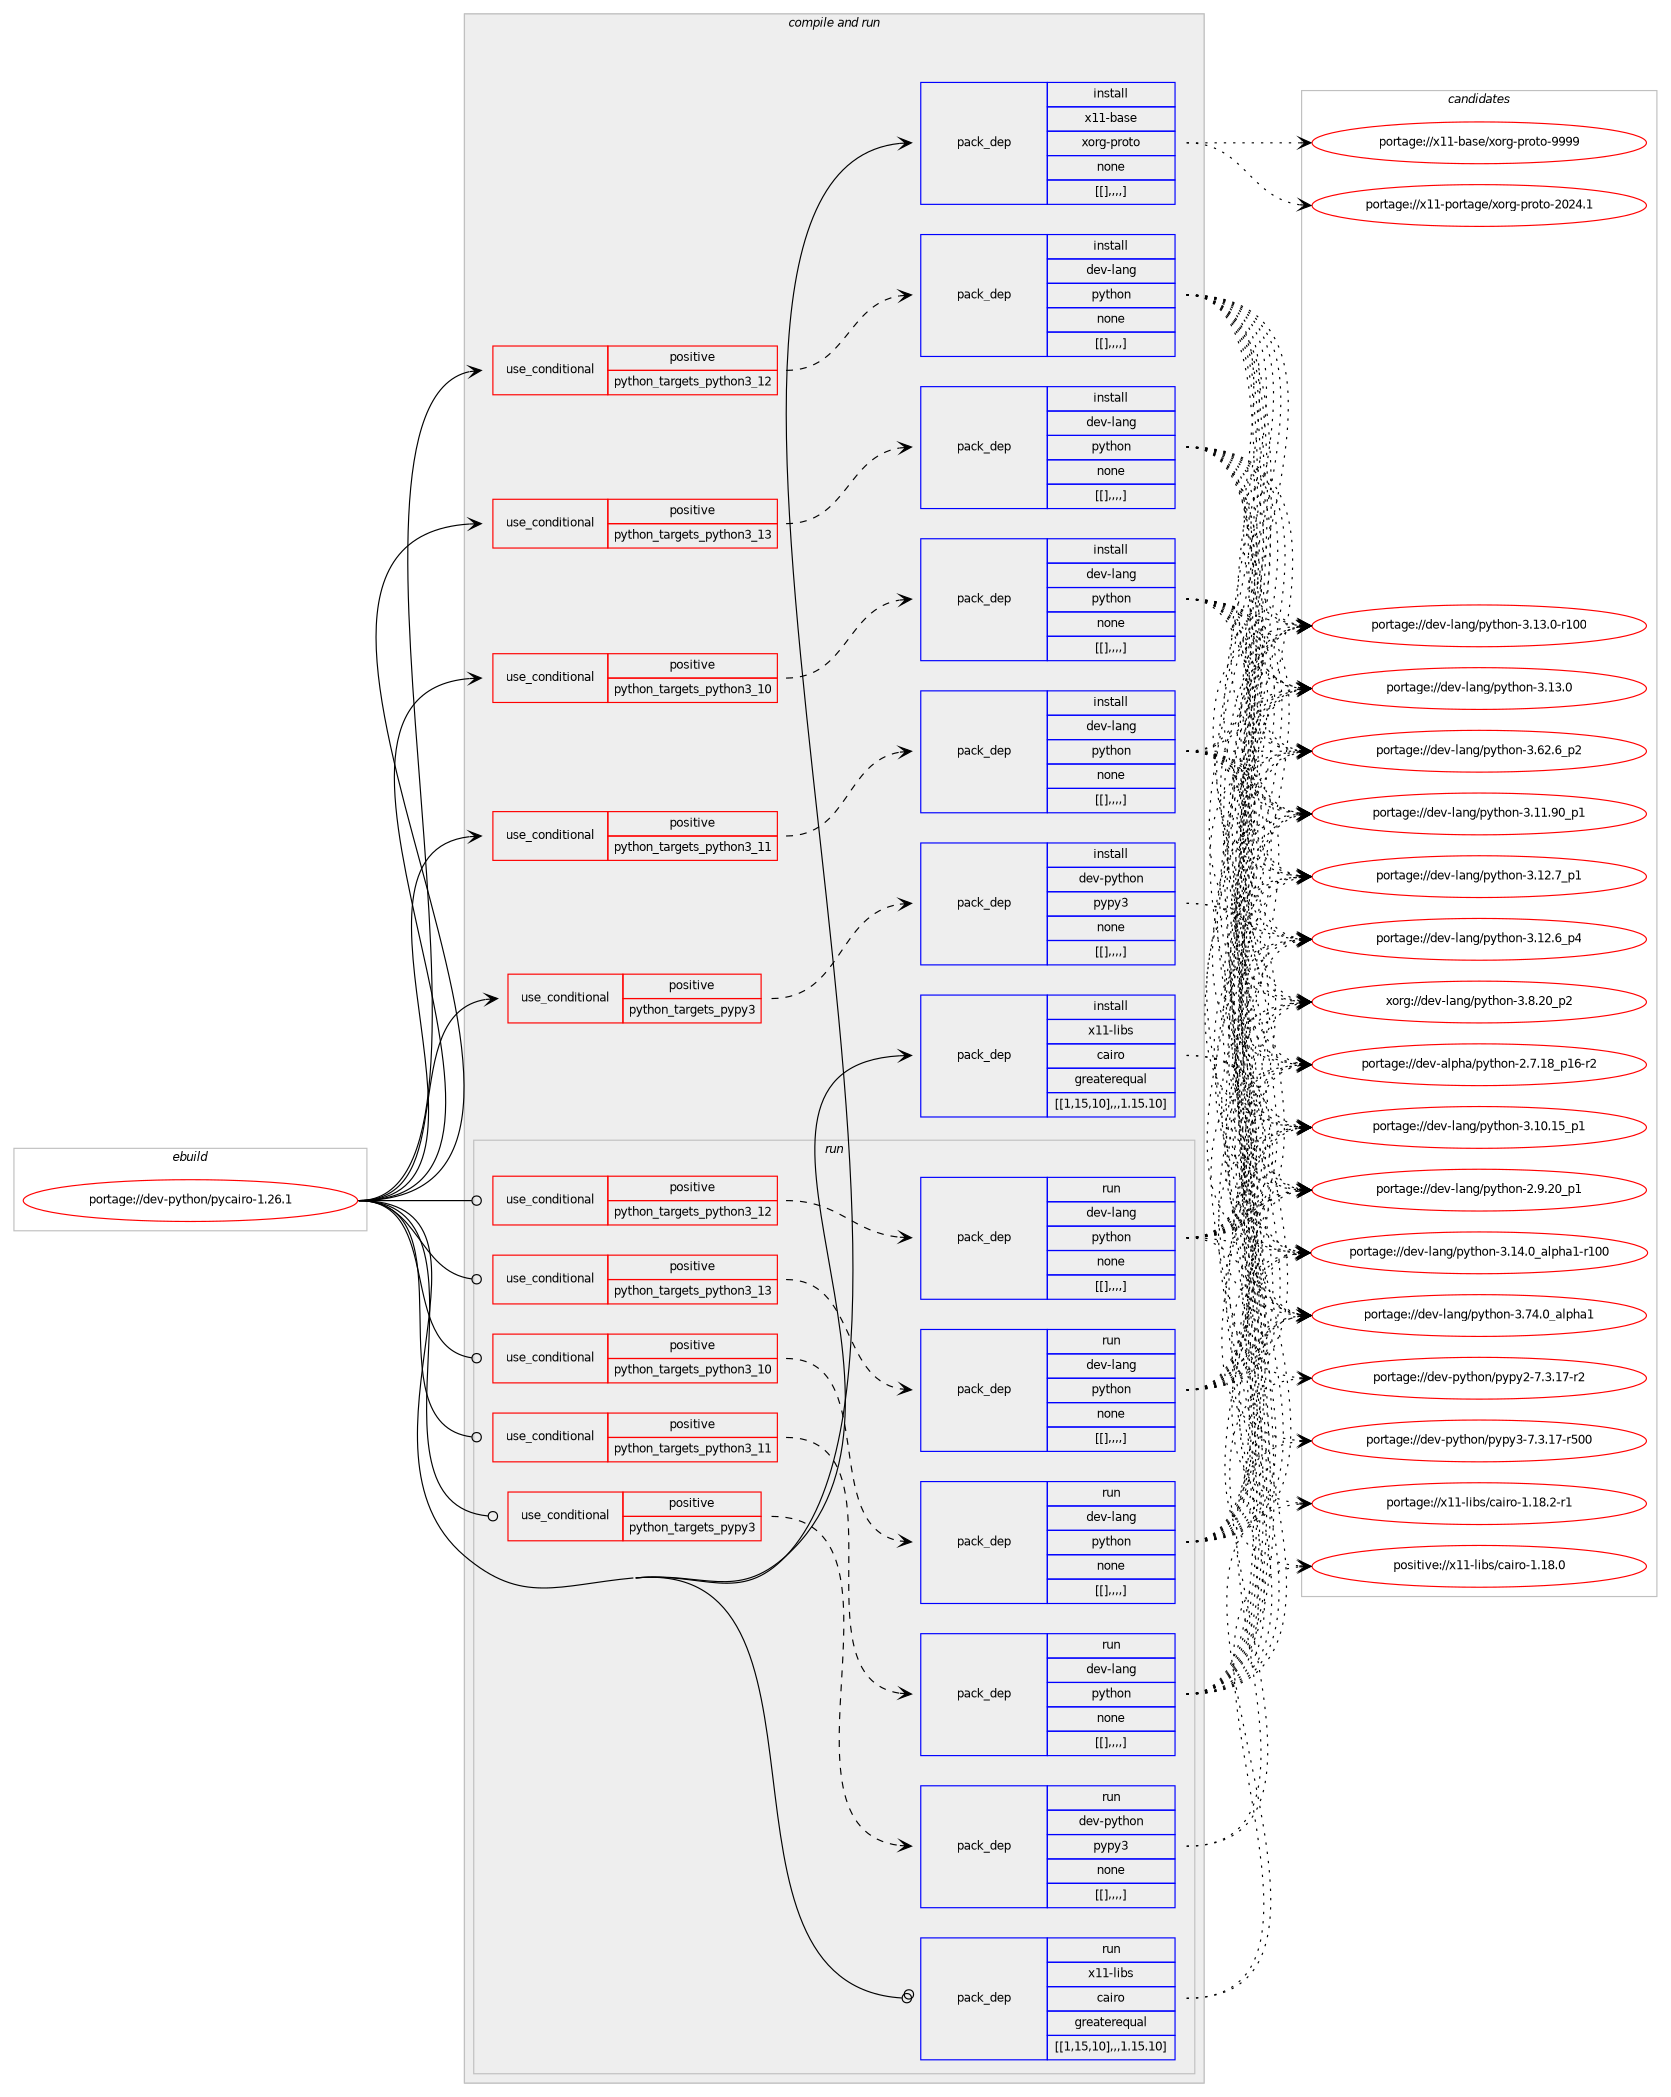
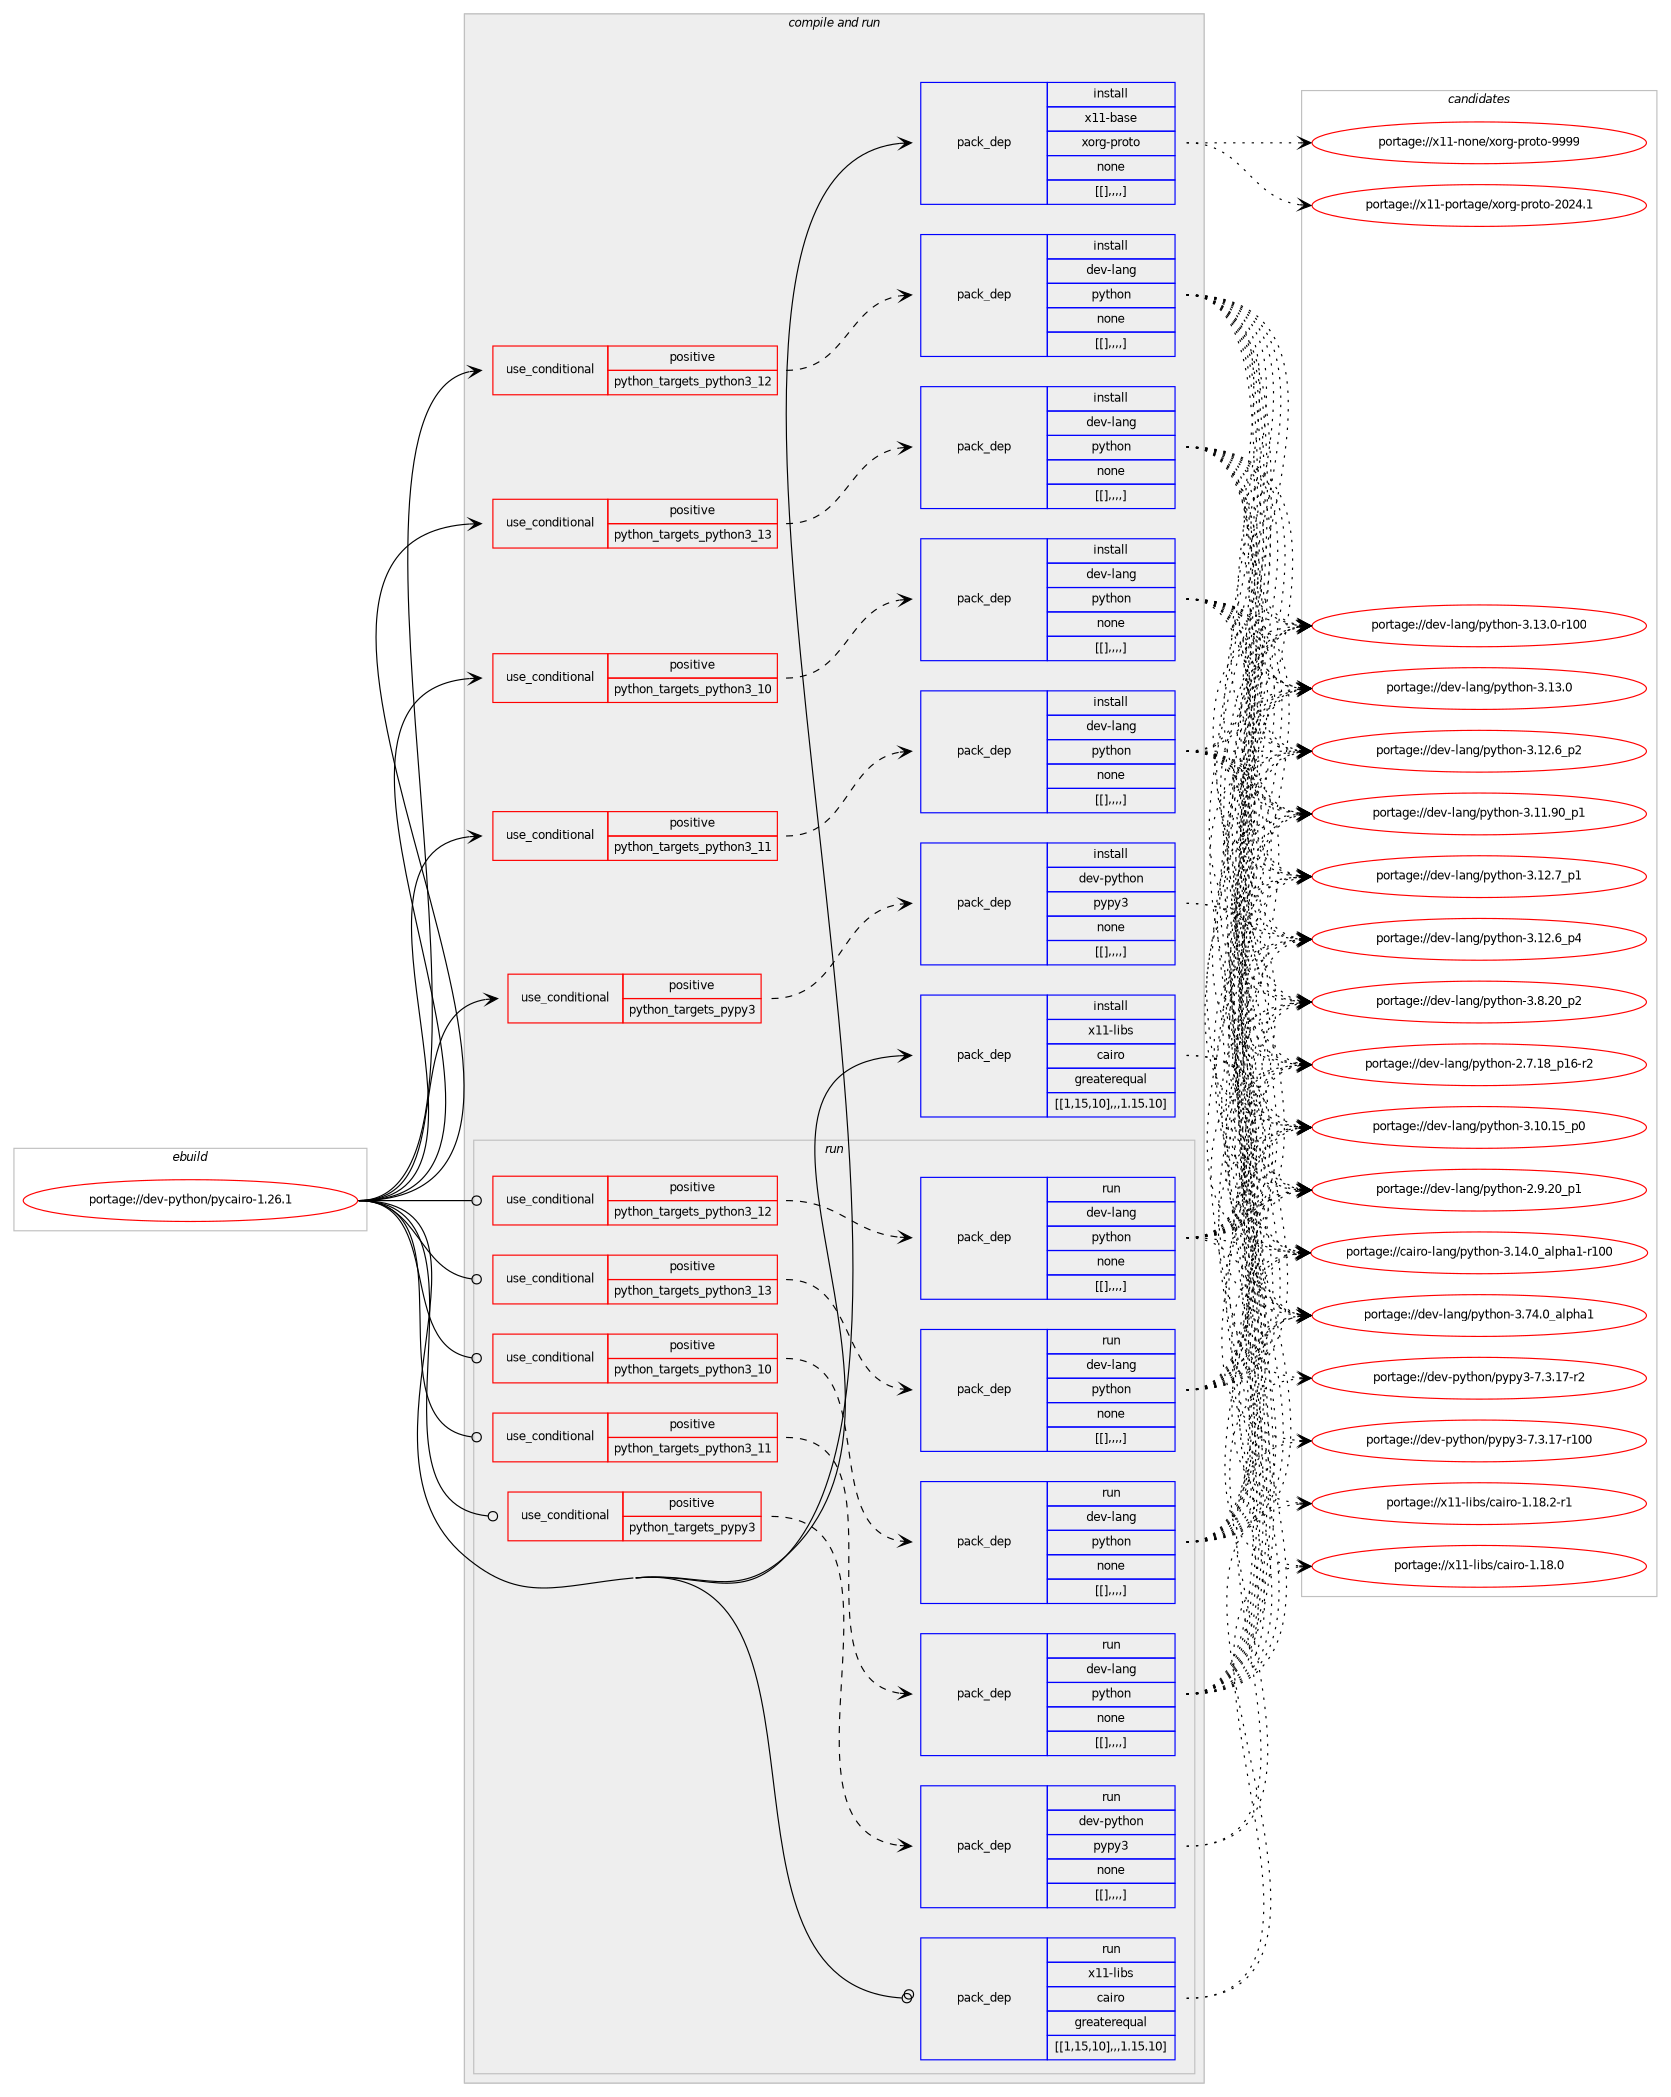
(1479, 143) -> (1479, 143)
(1479, 751) -> (1479, 751)
(1479, 1002) -> (1479, 1002)
(1479, 1065) -> (1479, 1065)
(1479, 1127) -> (1479, 1127)
(1479, 1253) -> (1479, 1253)
(1479, 1378) -> (1479, 1378)
(1479, 1441) -> (1479, 1441)
(1479, 1566) -> (1479, 1566)
